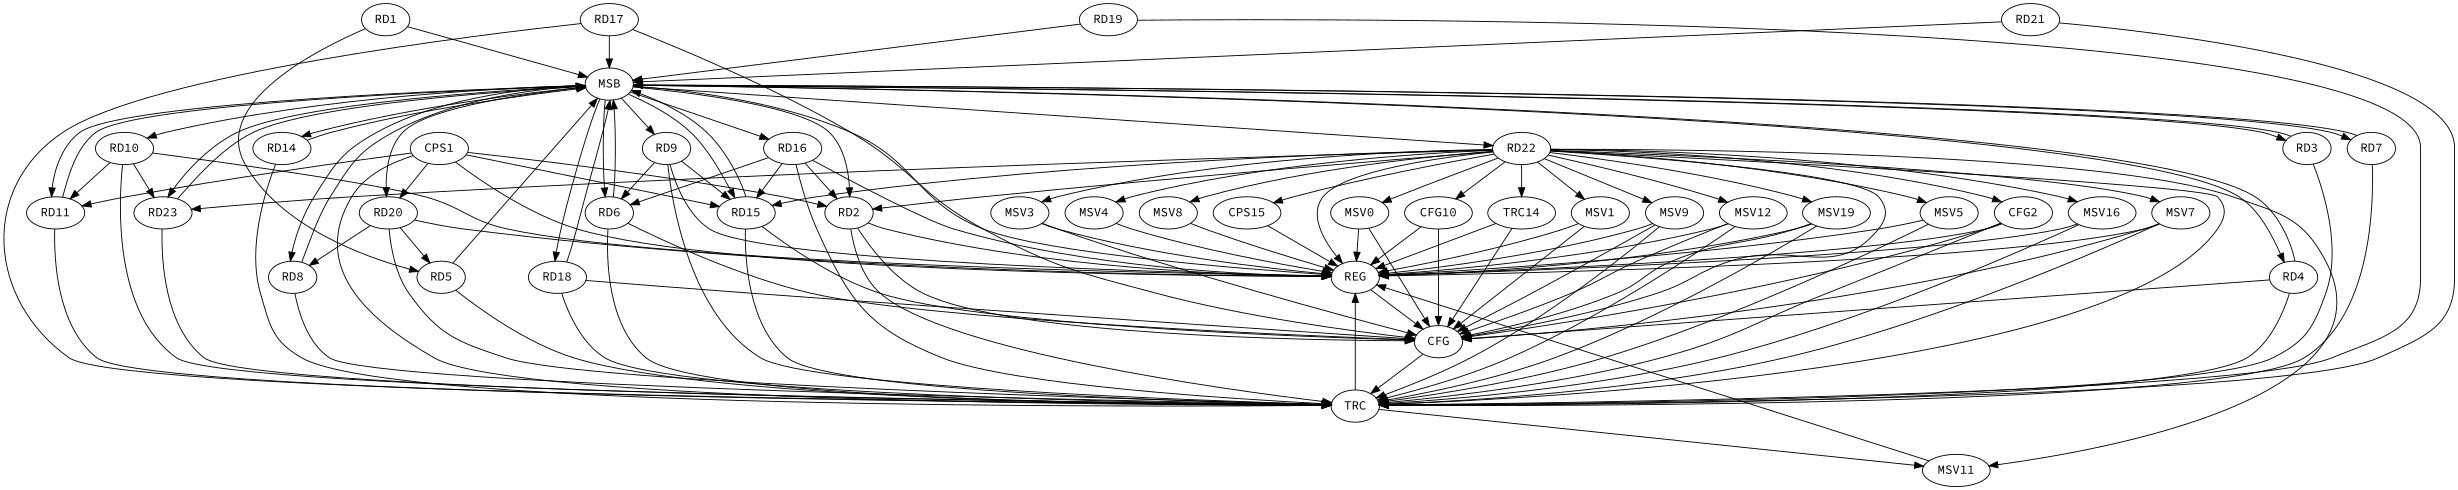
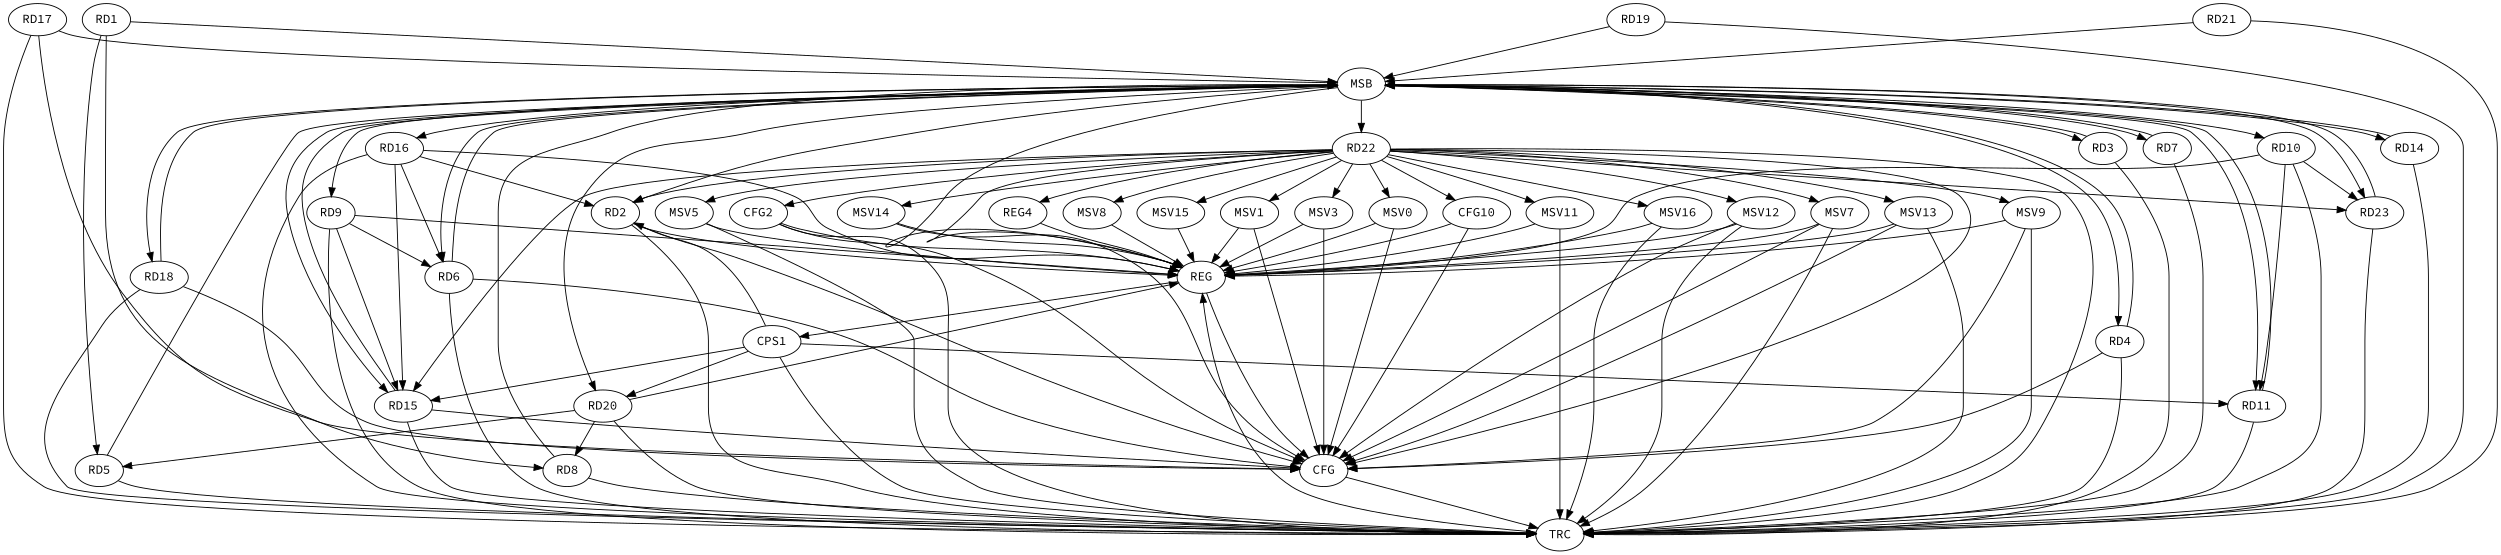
(397, 123) -> (109, 252)
(1094, 213) -> (1018, 213)
(1247, 213) -> (1171, 213)
(1522, 213) -> (871, 213)
(1836, 213) -> (1919, 213)
(879, 265) -> (993, 309)
(1647, 437) -> (1560, 369)
